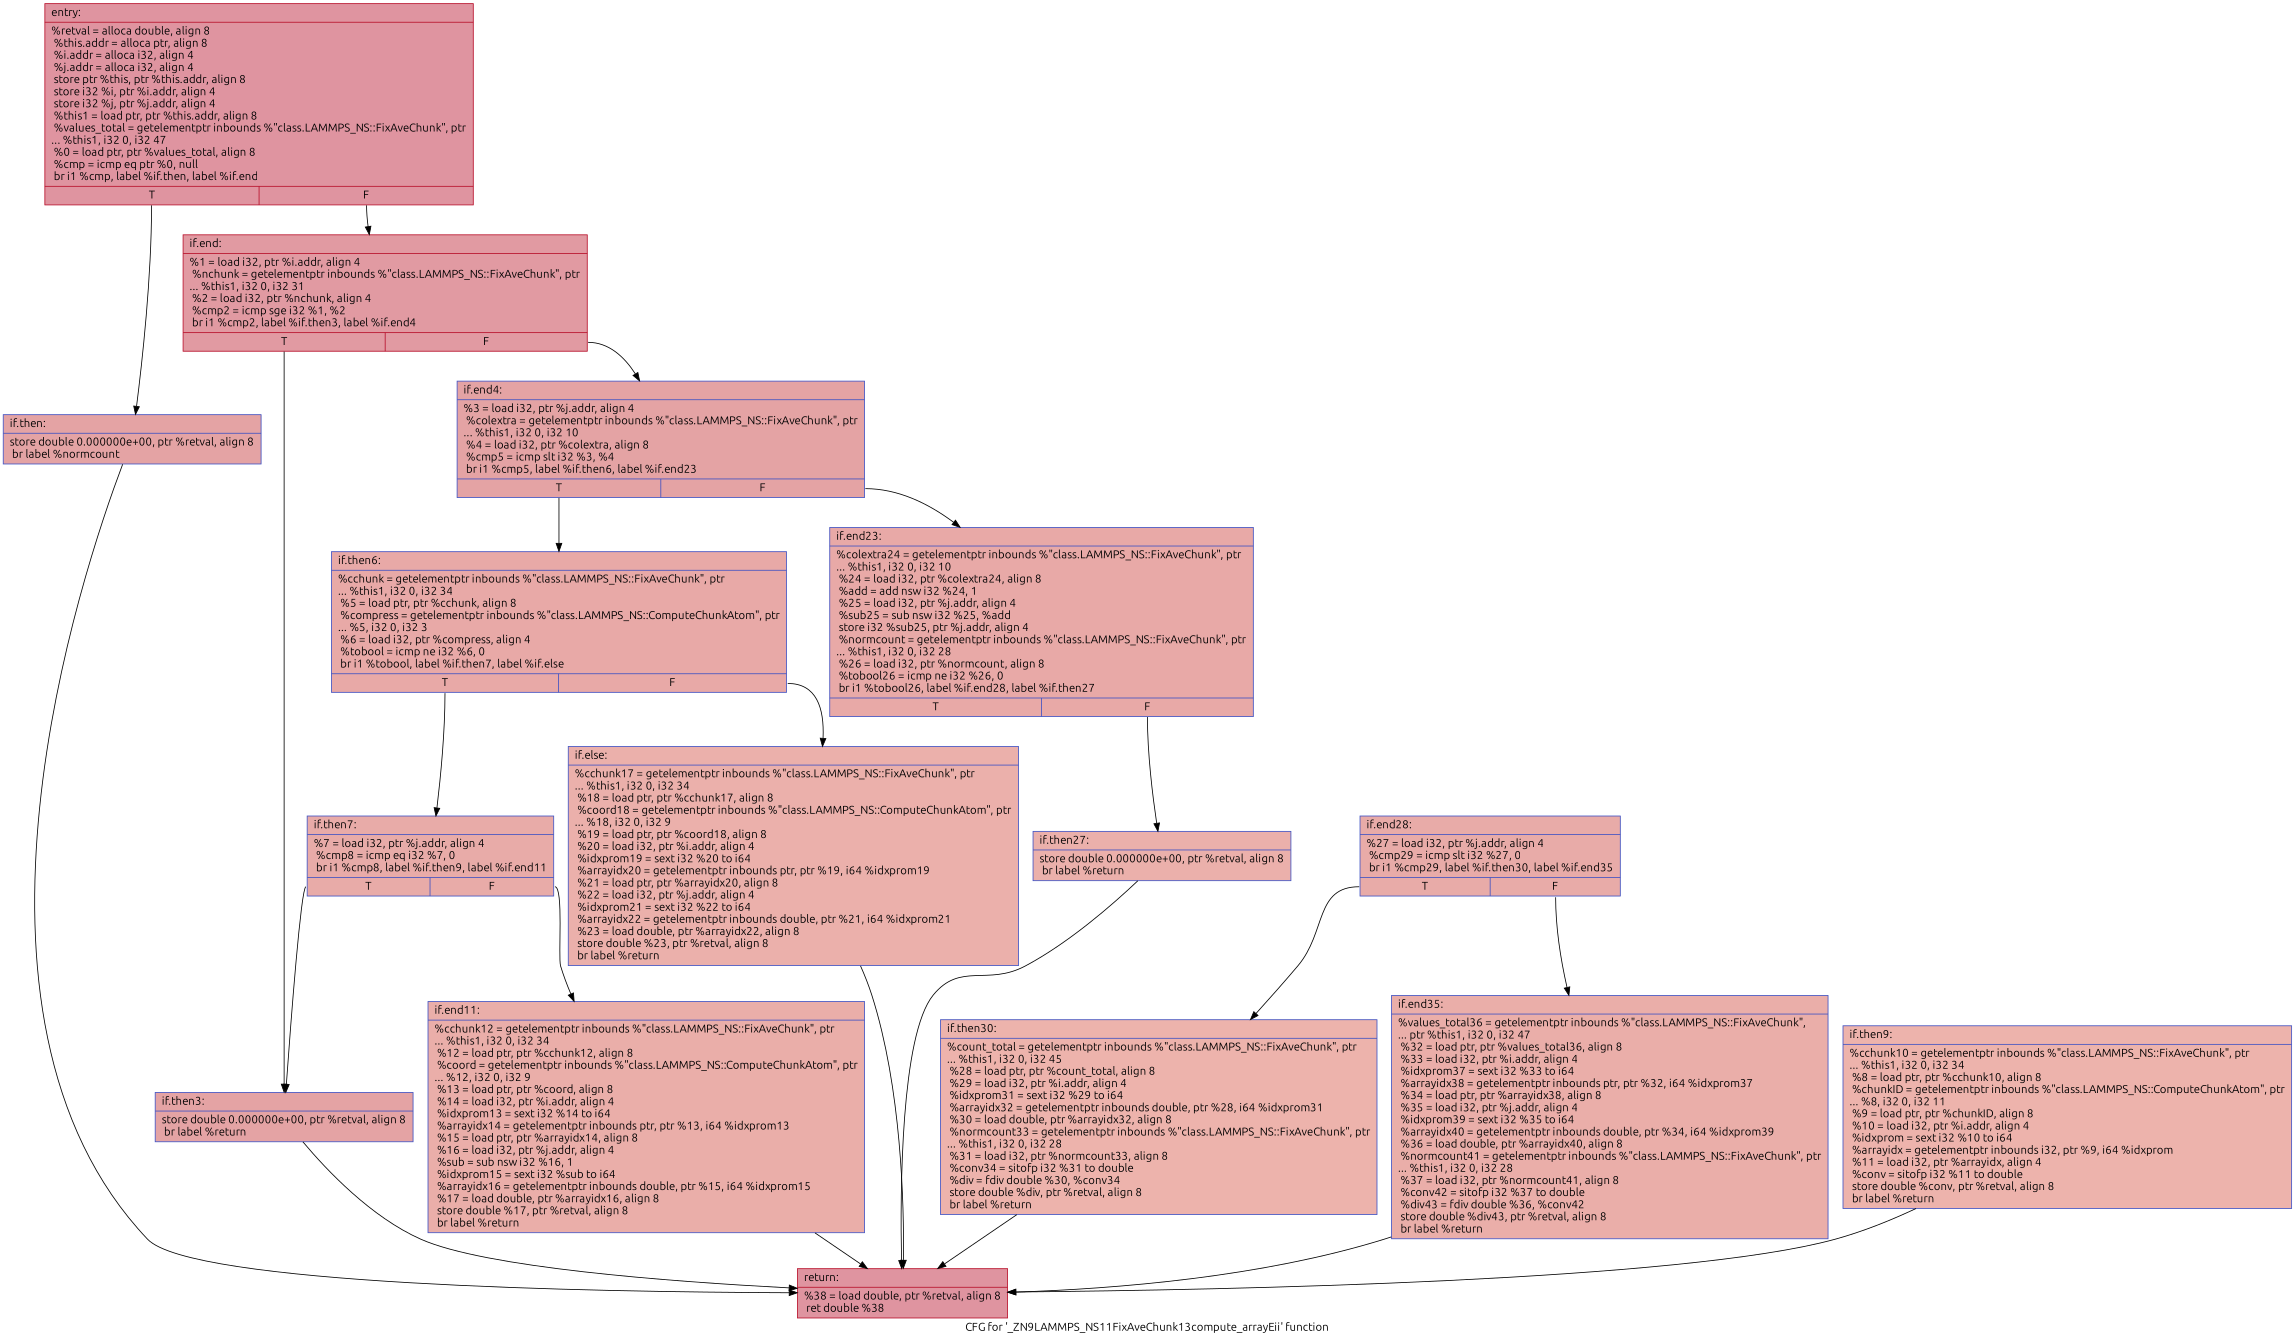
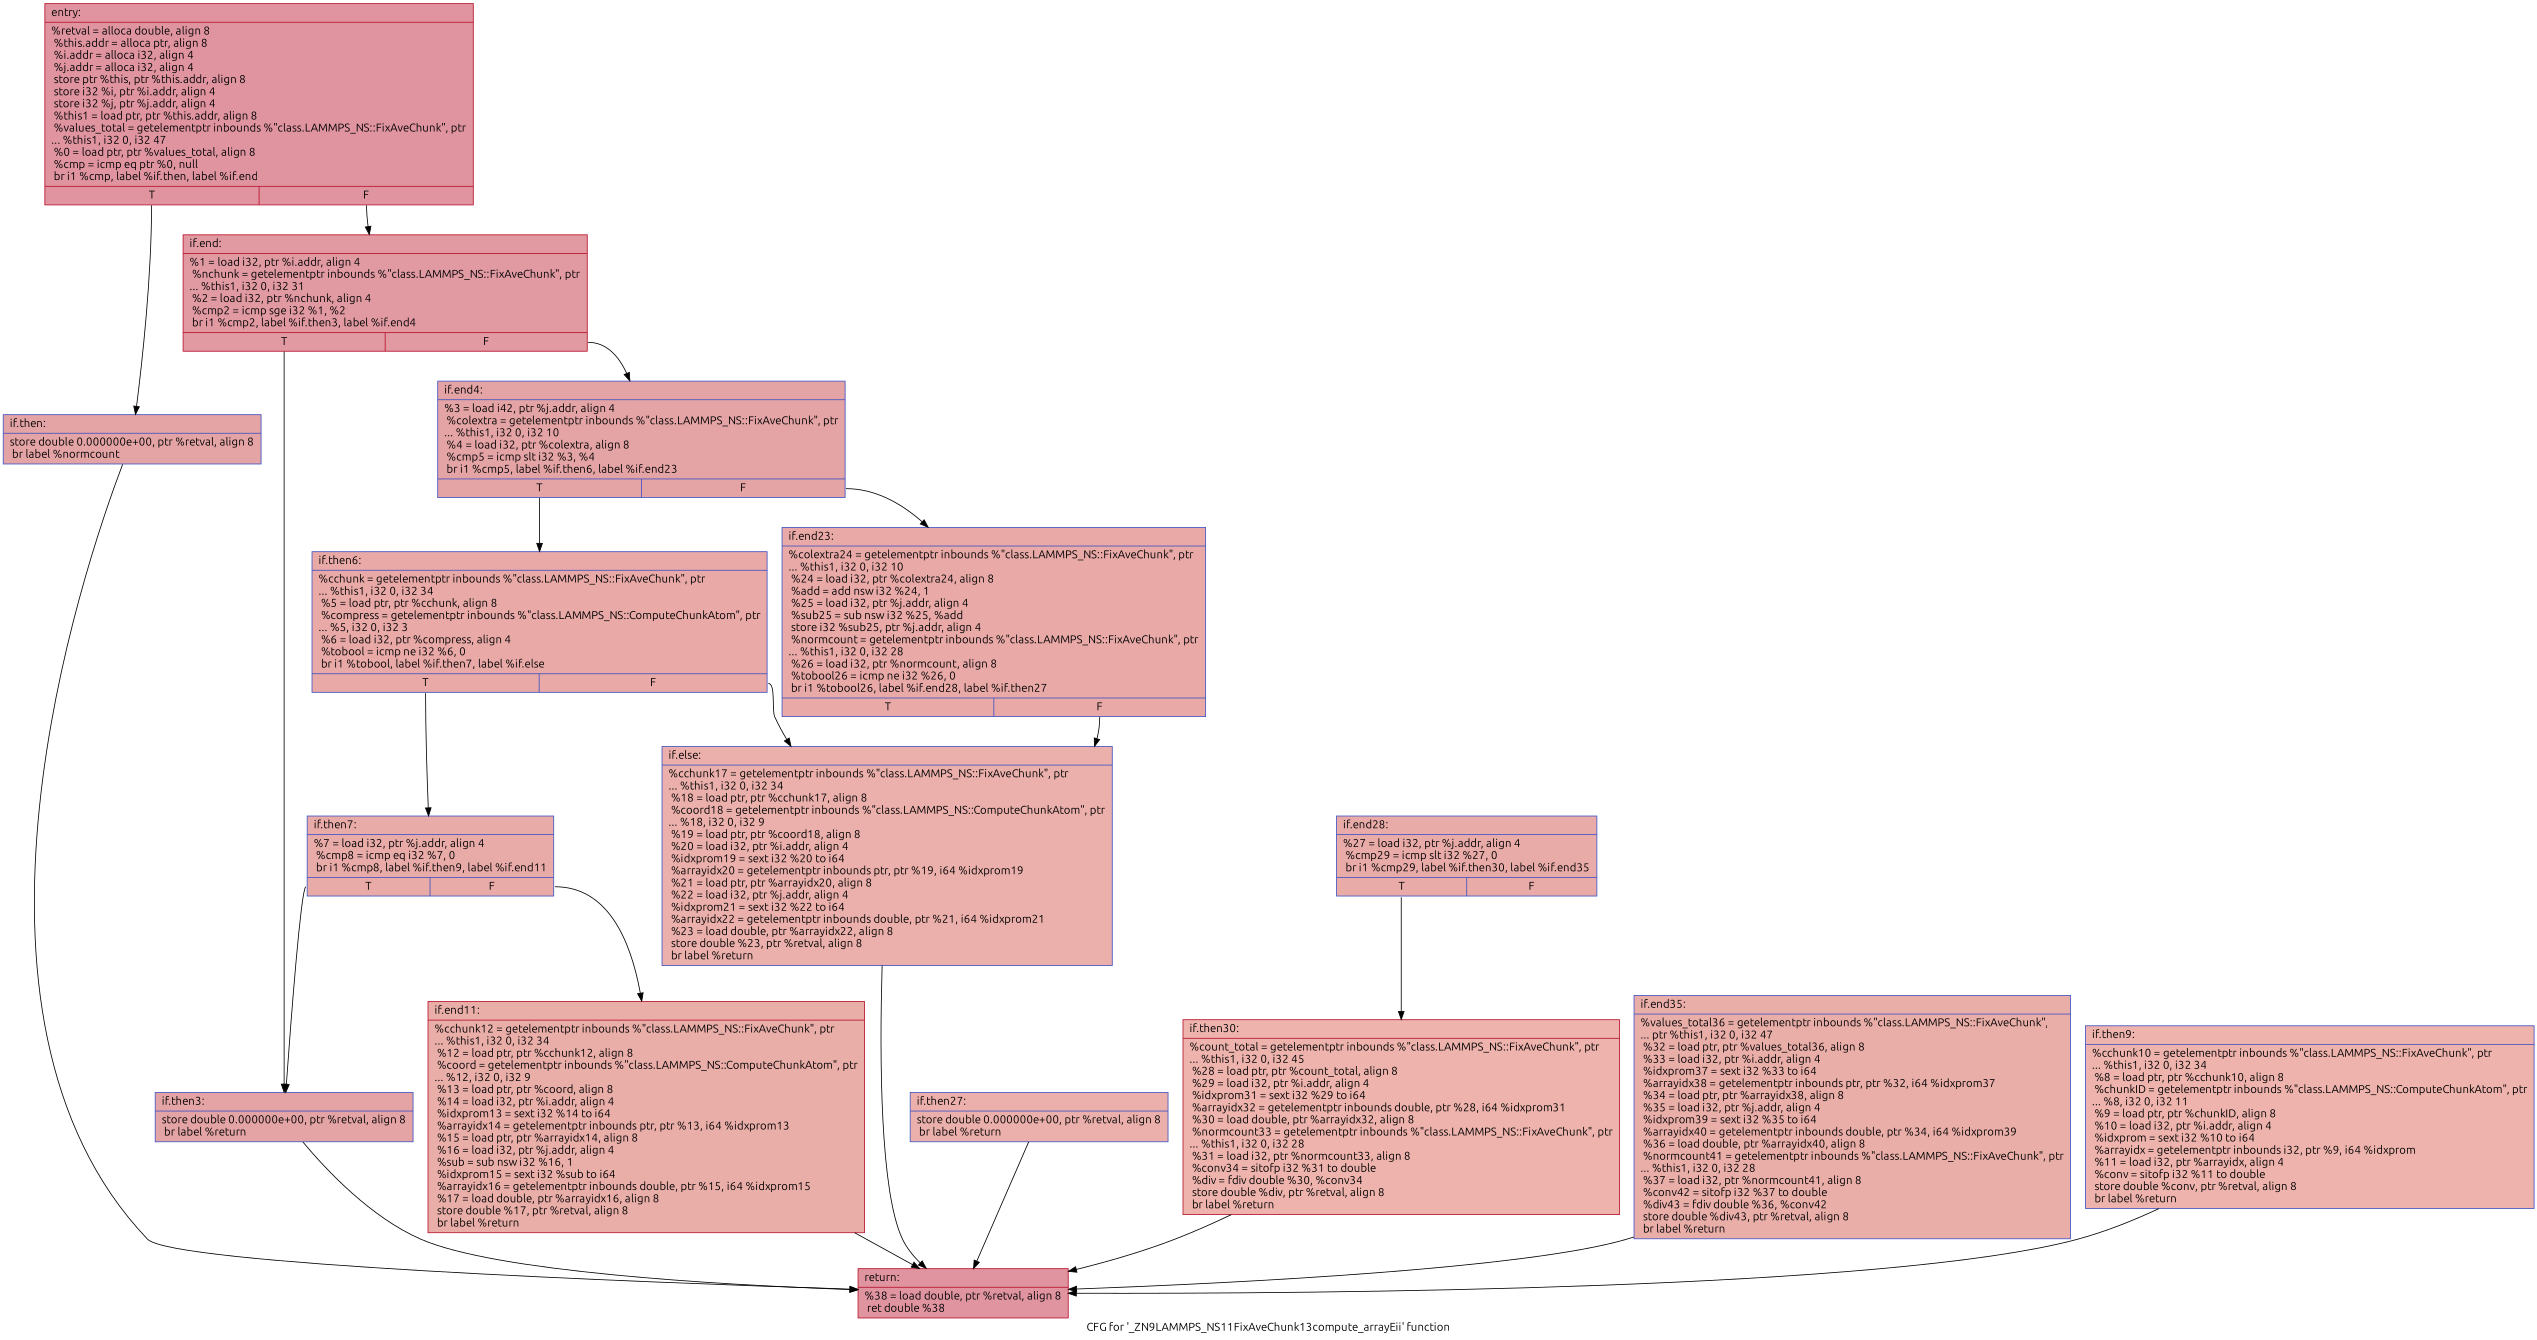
(549, 409) -> (530, 409)
(1150, 770) -> (1099, 728)
(1559, 943) -> none
(646, 1117) -> (646, 1117)
(1159, 1117) -> (1401, 1117)
